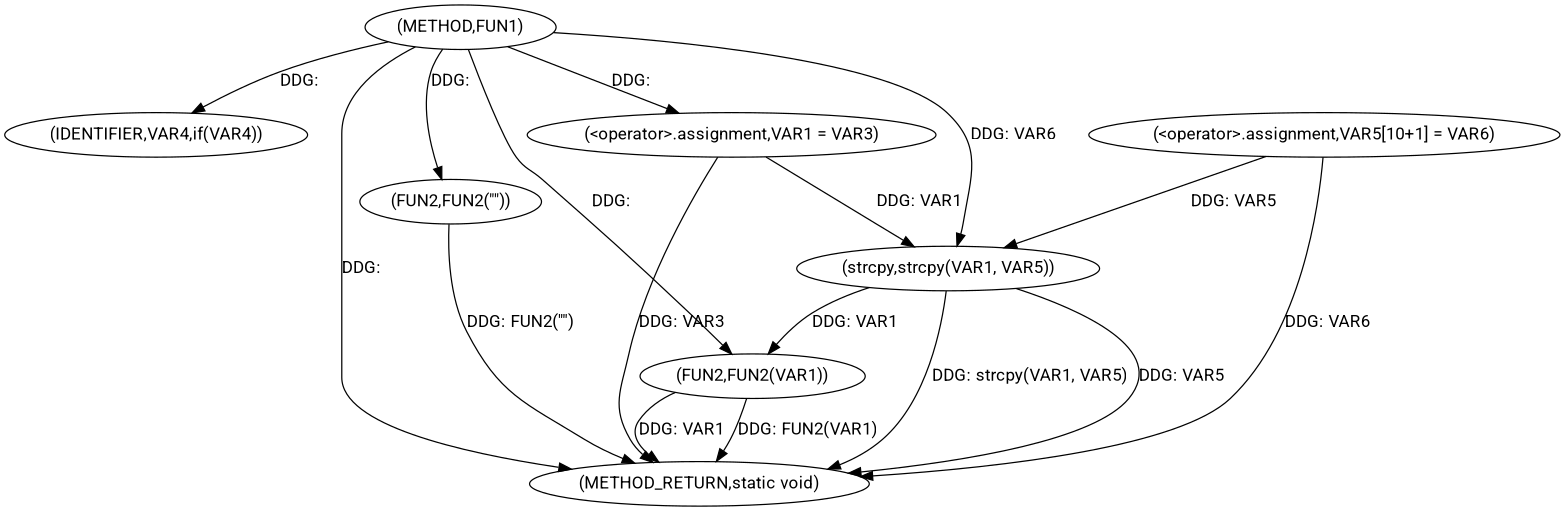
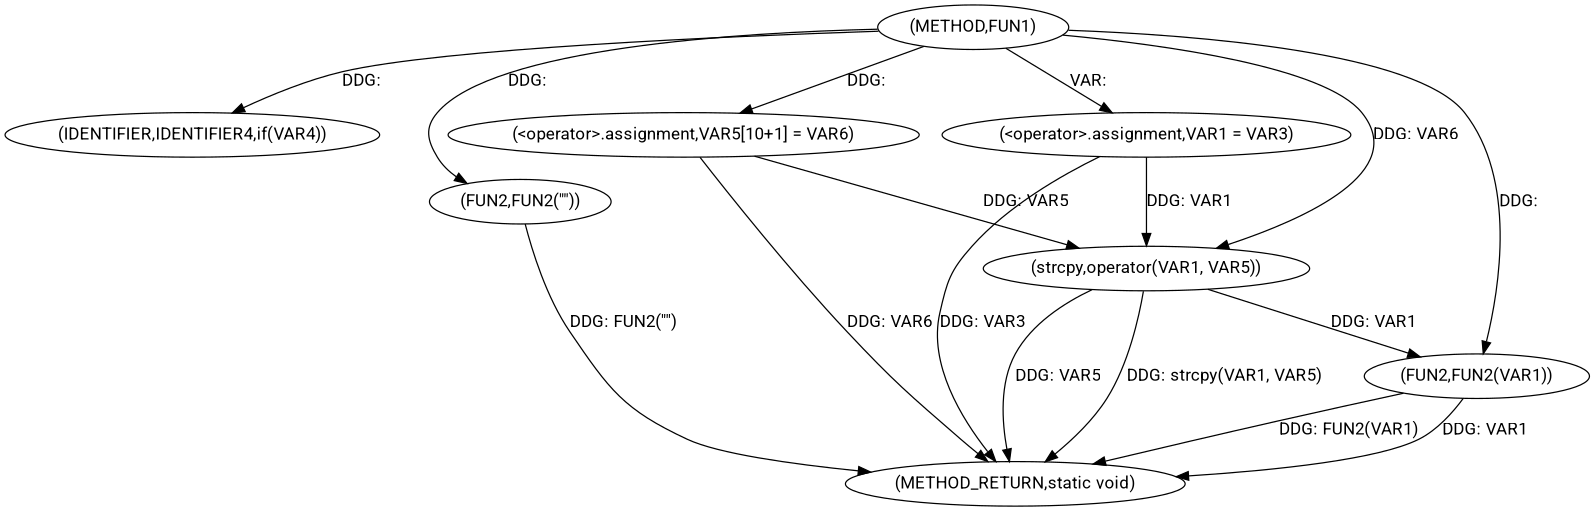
(634, 81) -> (1091, 81)
(156, 135) -> (192, 135)
(948, 269) -> (1146, 269)
(342, 319) -> (838, 78)
